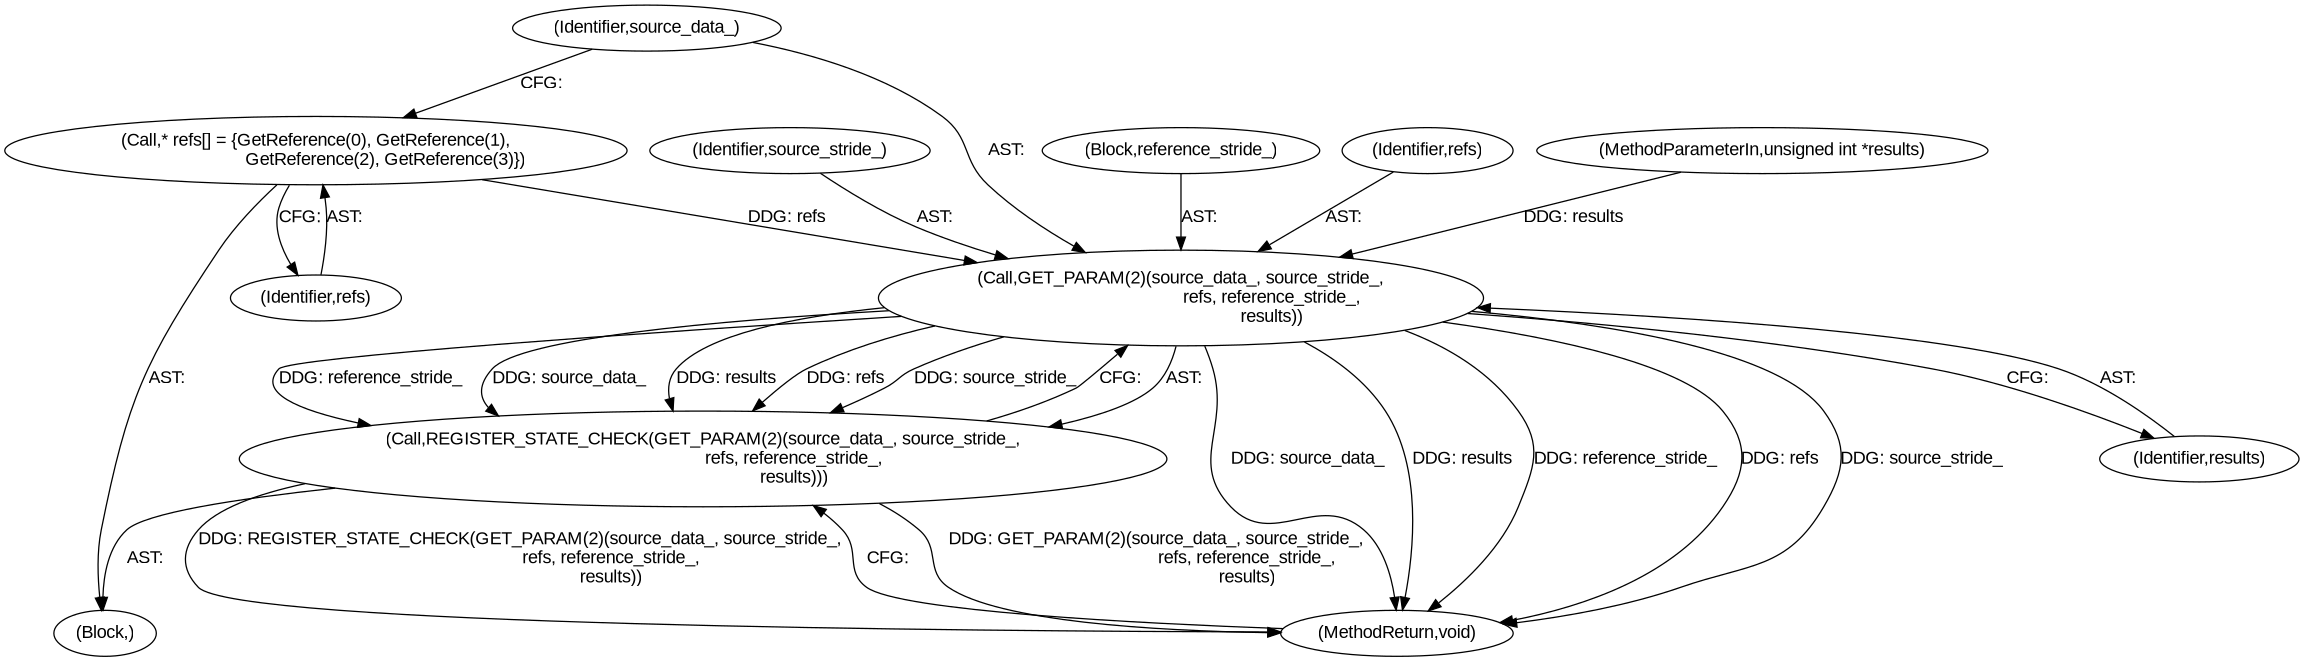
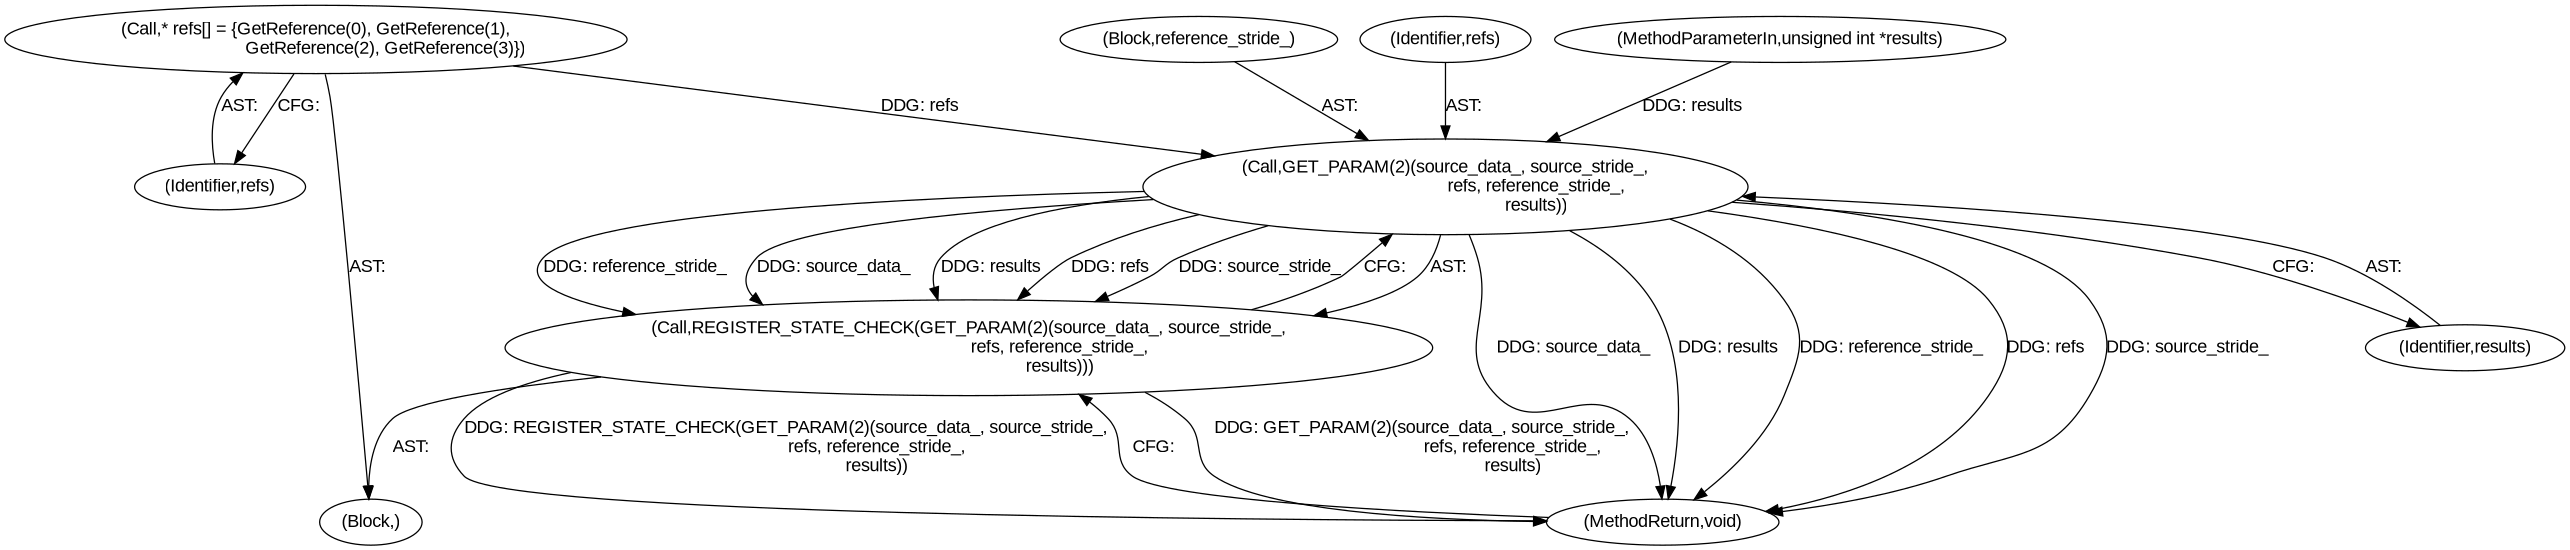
(647, 28) -> none
(790, 151) -> none
